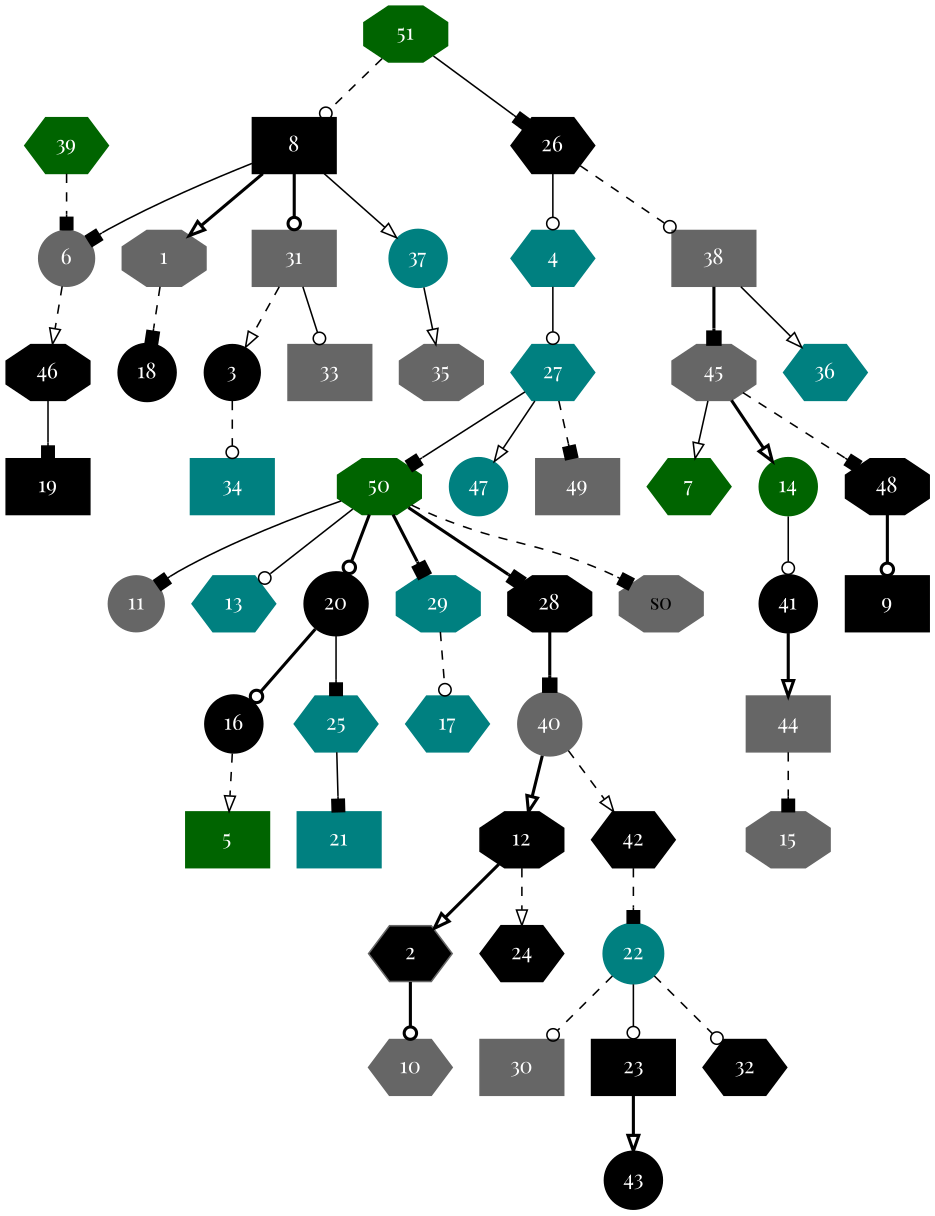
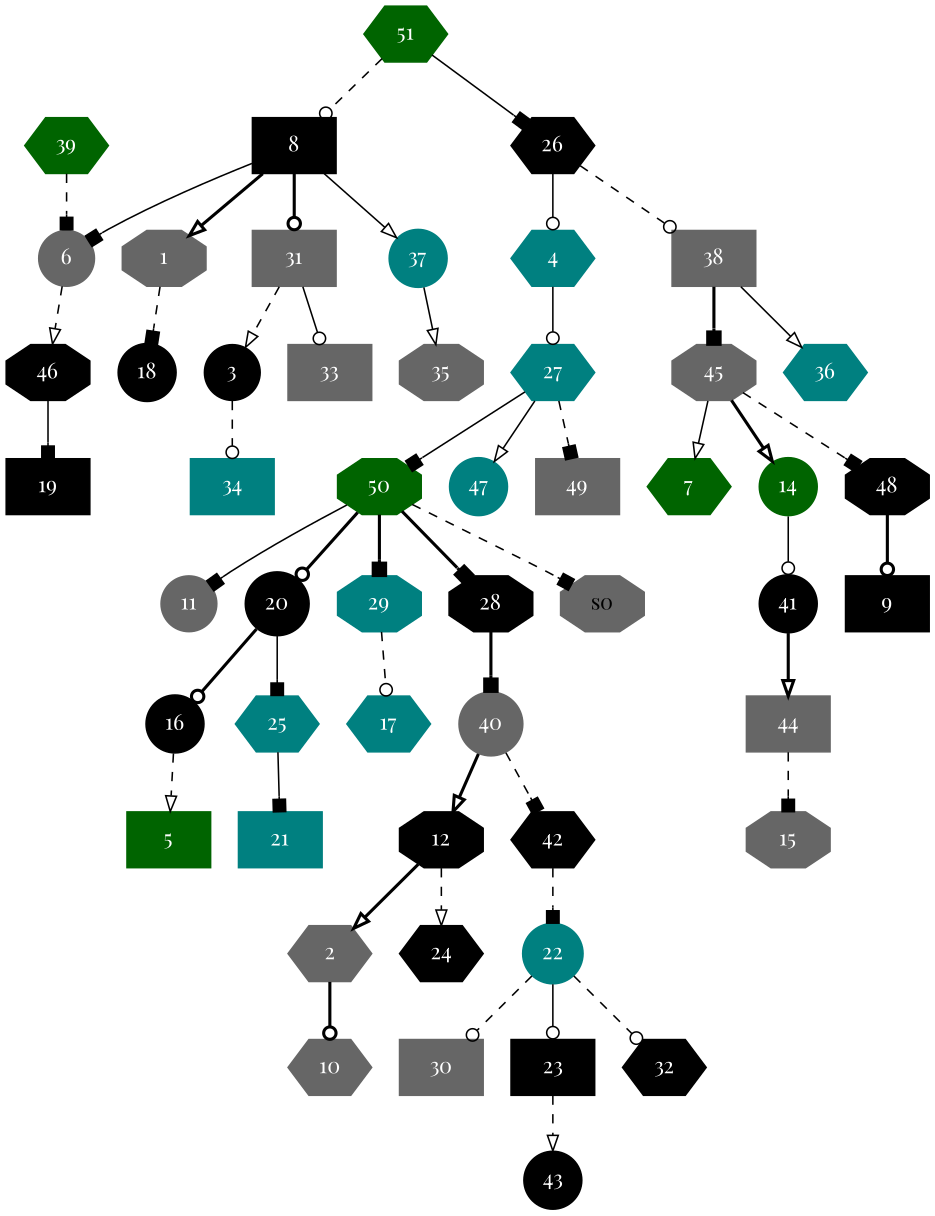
(406, 34) -> (406, 34)
(234, 604) -> none
(586, 775) -> (518, 775)
(410, 954) -> (330, 954)
(633, 1115) -> (553, 1115)
